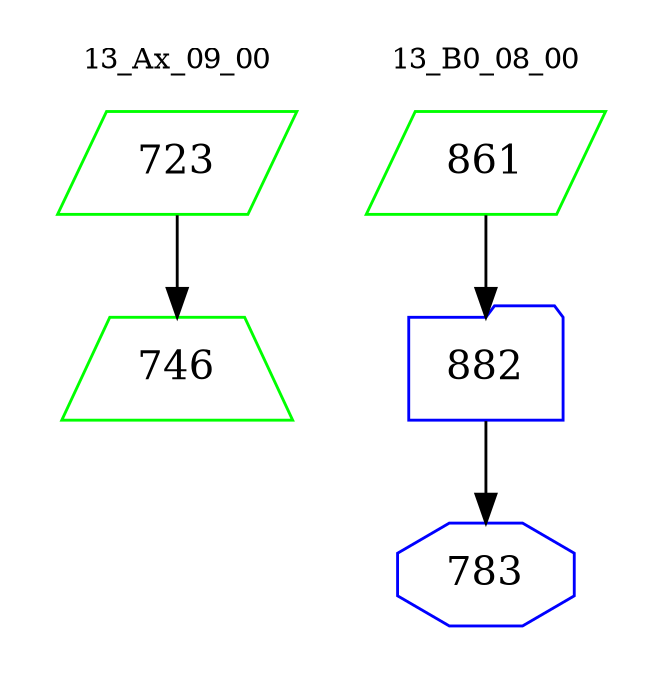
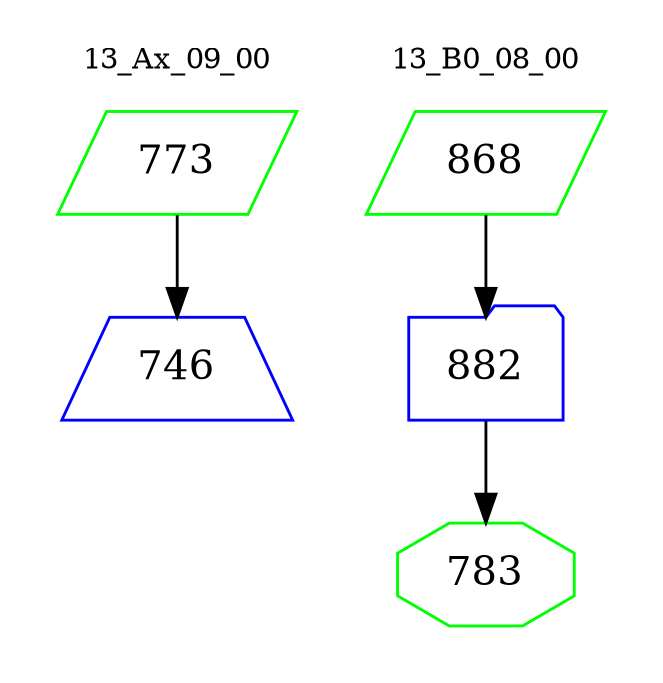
(177, 163) -> (177, 163)
(486, 163) -> (486, 163)
(177, 369) -> (177, 369)
(486, 575) -> (486, 575)
